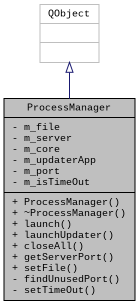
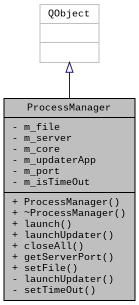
(66, 279) -> (64, 279)
